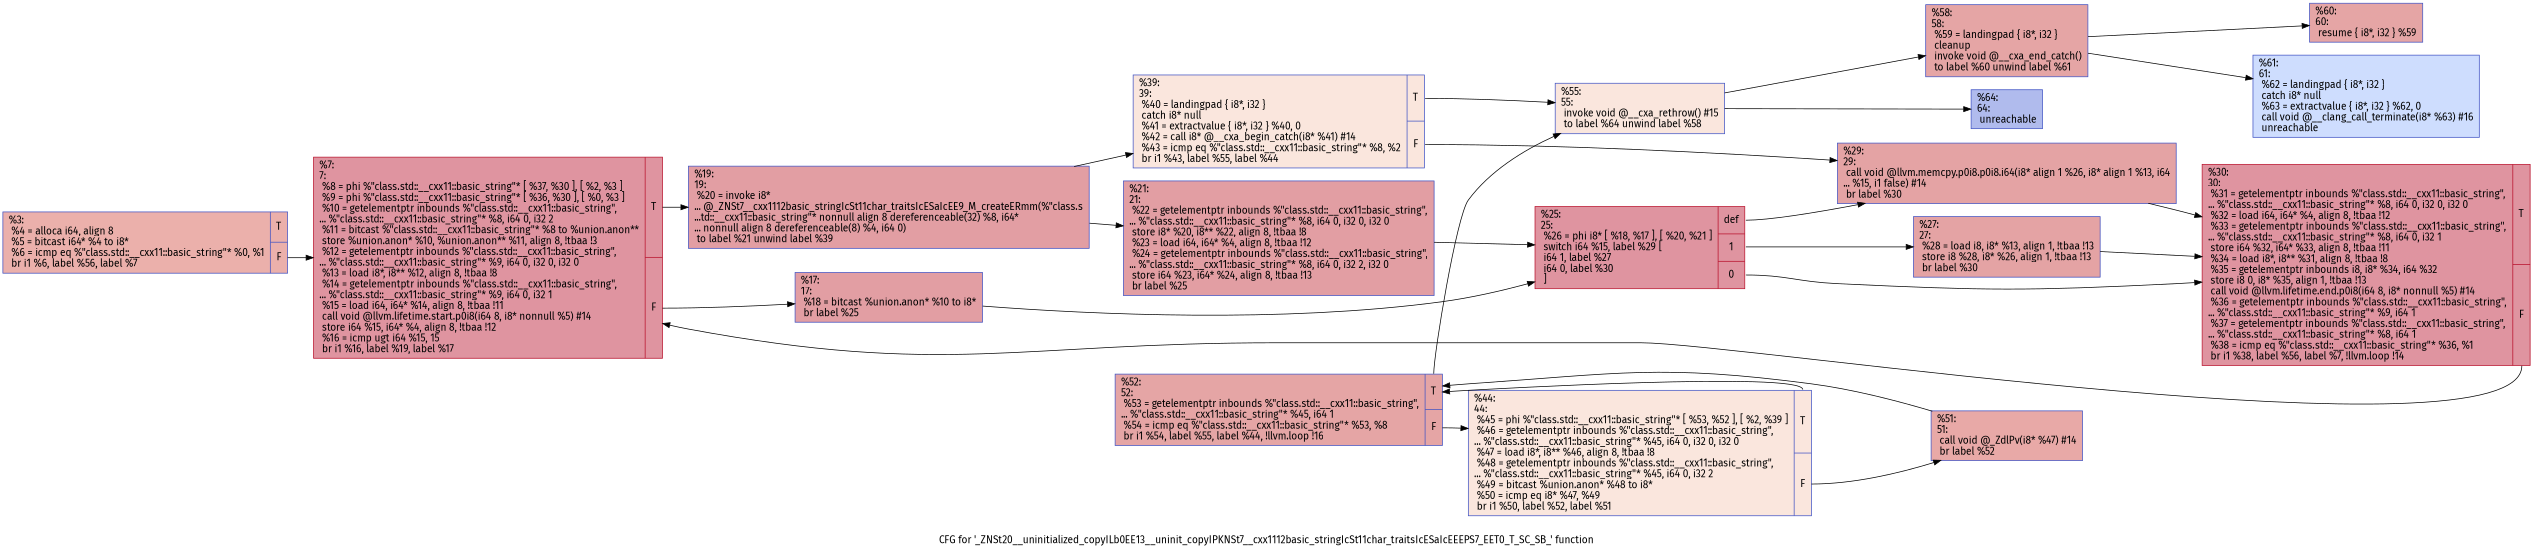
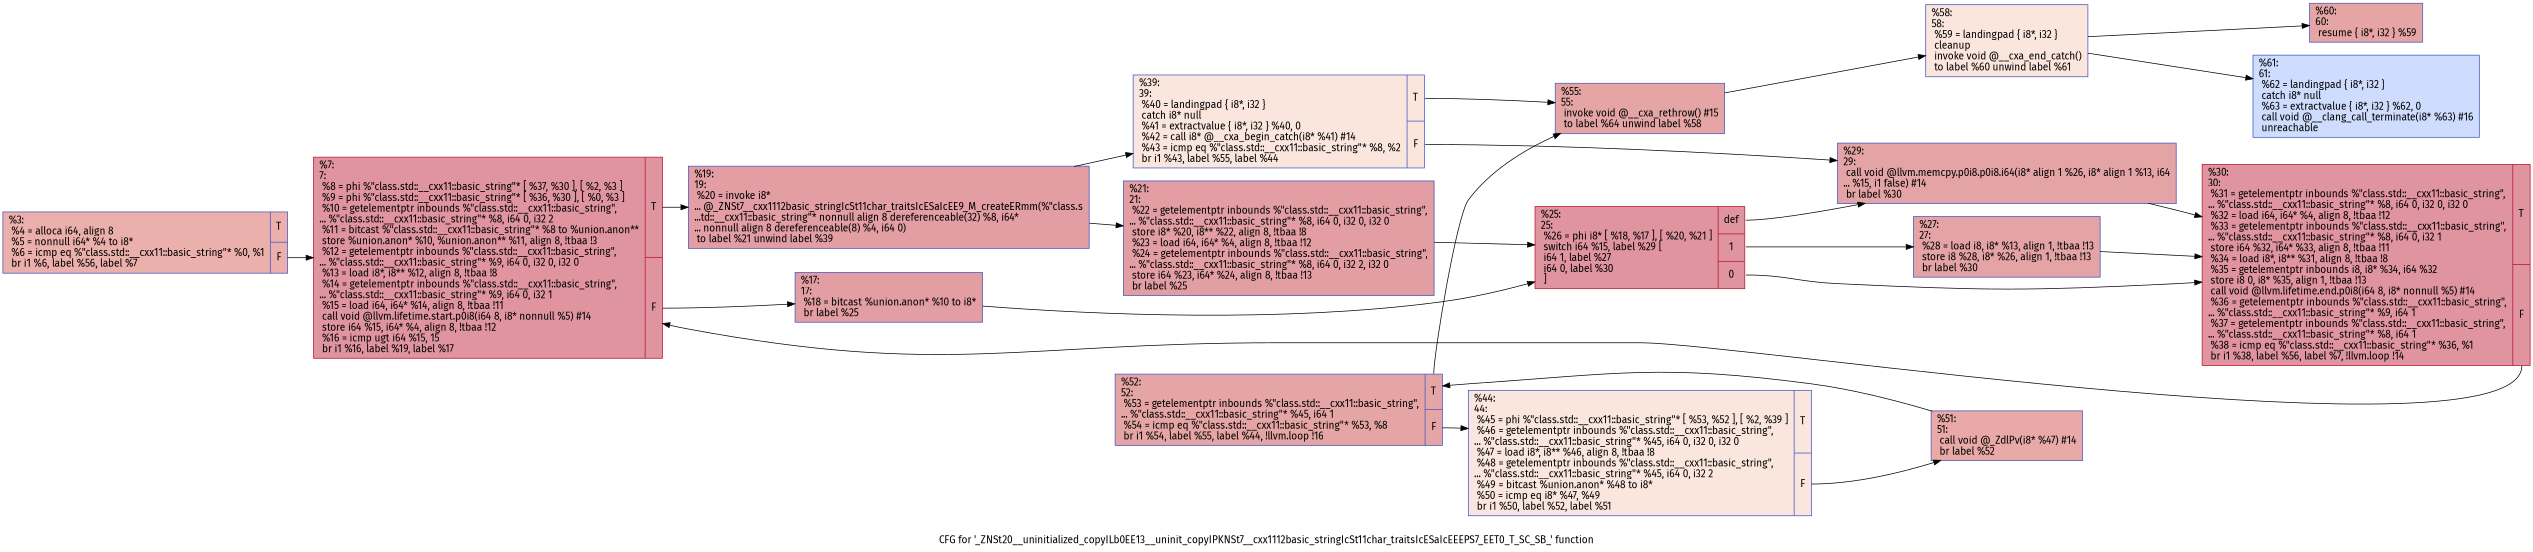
(2007, 41) -> (2007, 41)
(1640, 108) -> (1640, 108)
(2007, 109) -> none
(69, 242) -> (71, 242)
(1627, 383) -> none
